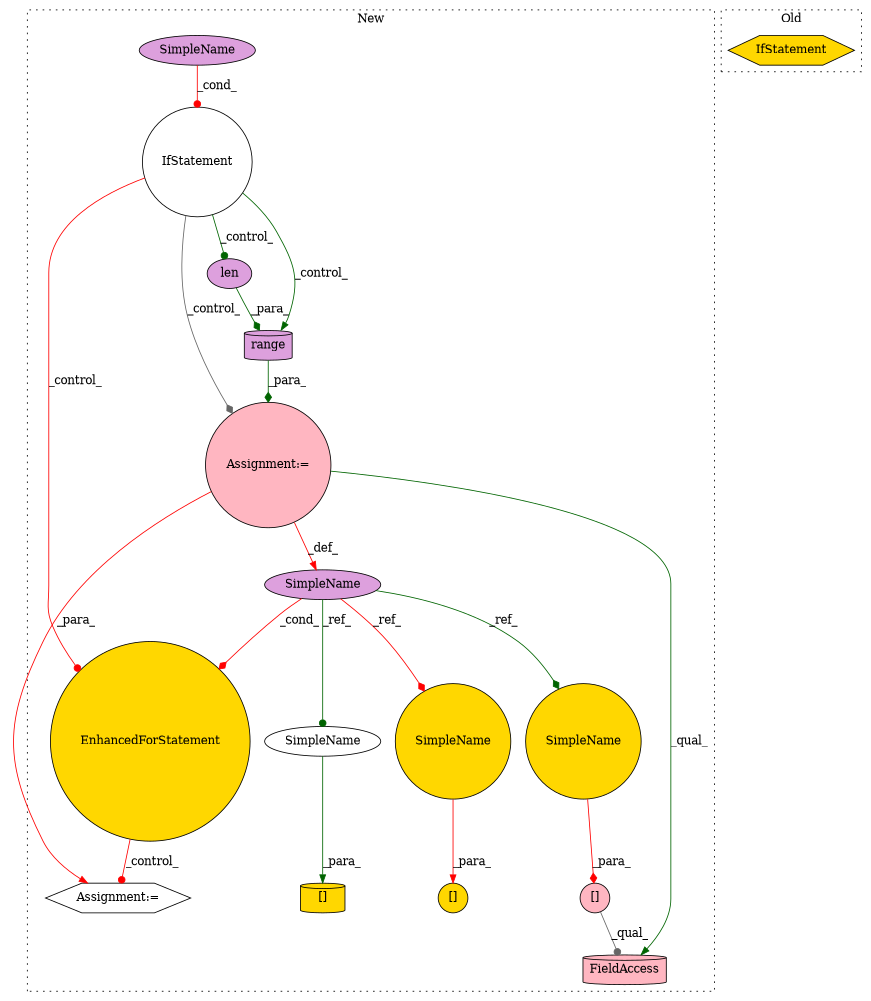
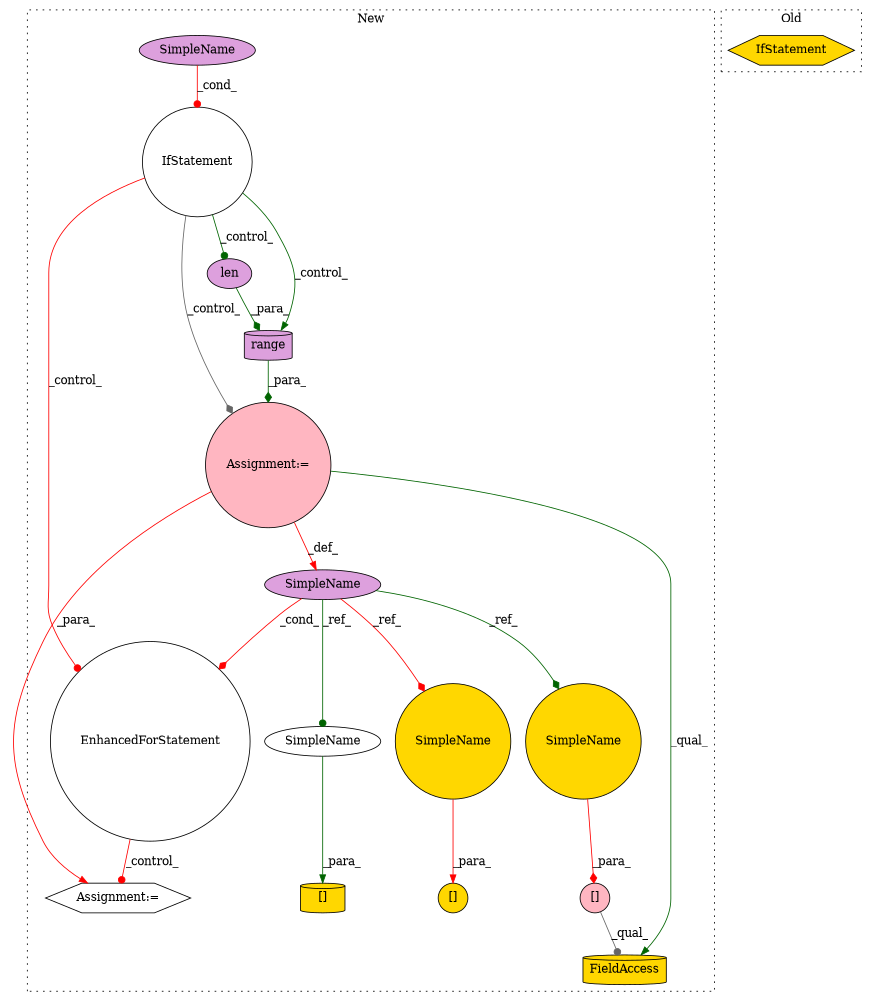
(150, 741) -> (150, 741)
(625, 970) -> (625, 970)
